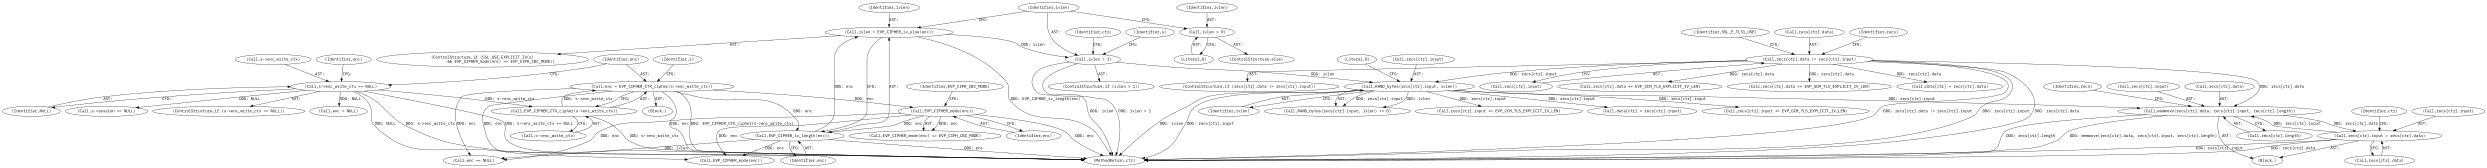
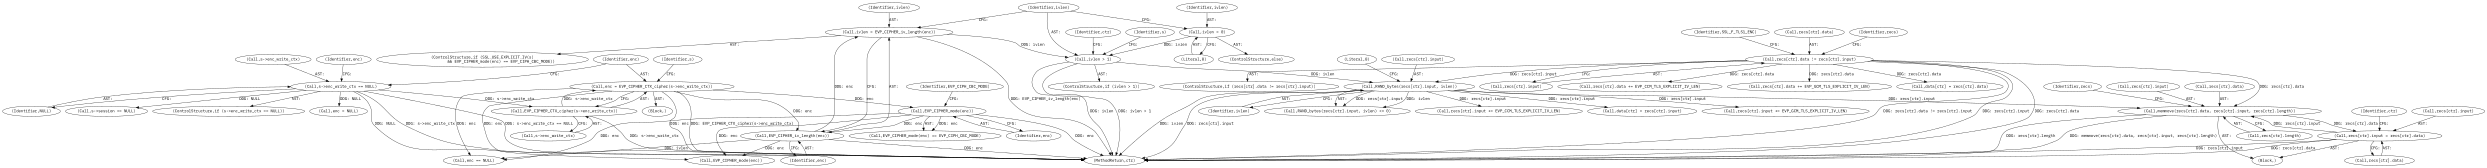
(889, 32) -> (889, 32)
(1725, 32) -> (1725, 32)
none -> (1151, 46)
